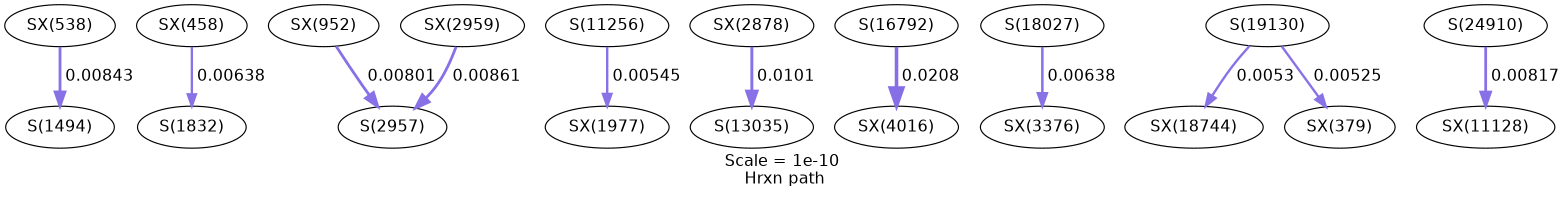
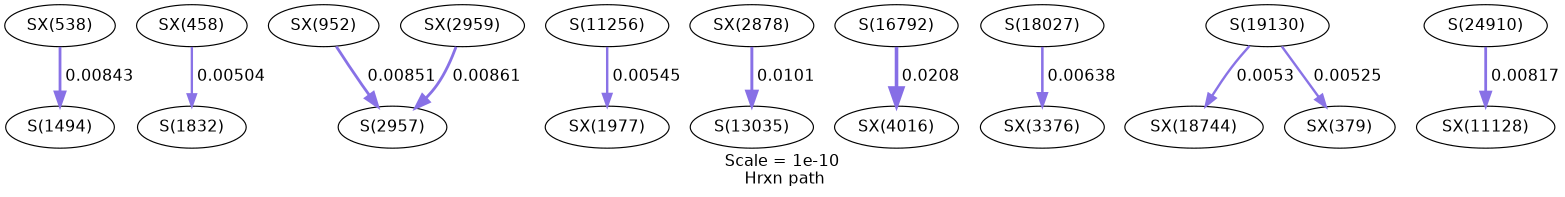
(229, 76) -> (229, 76)
(400, 76) -> (400, 76)
